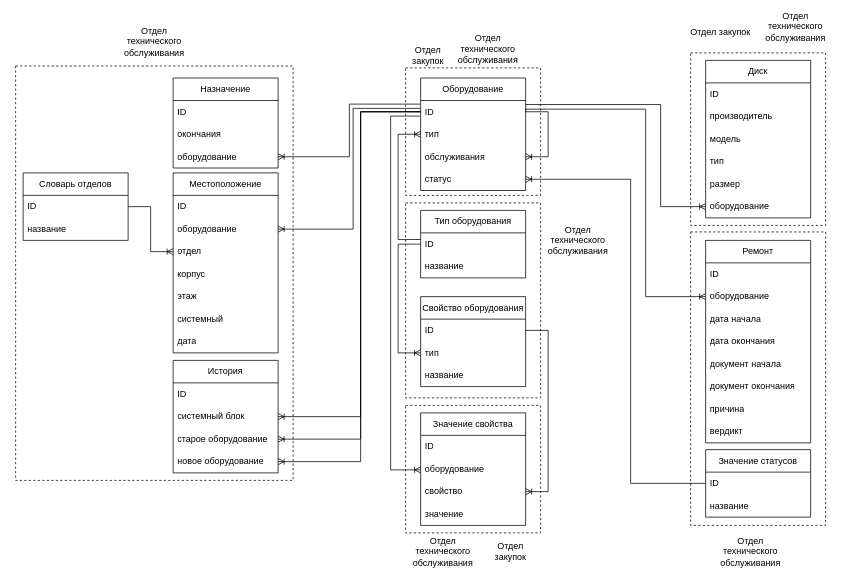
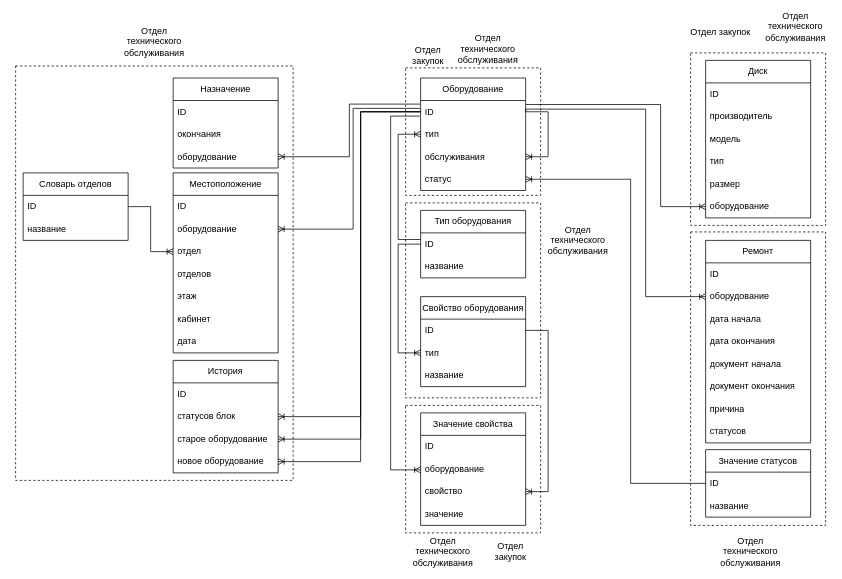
(192, 274) -> (195, 274)
(200, 319) -> (195, 319)
(211, 417) -> (209, 417)
(728, 432) -> (730, 432)
